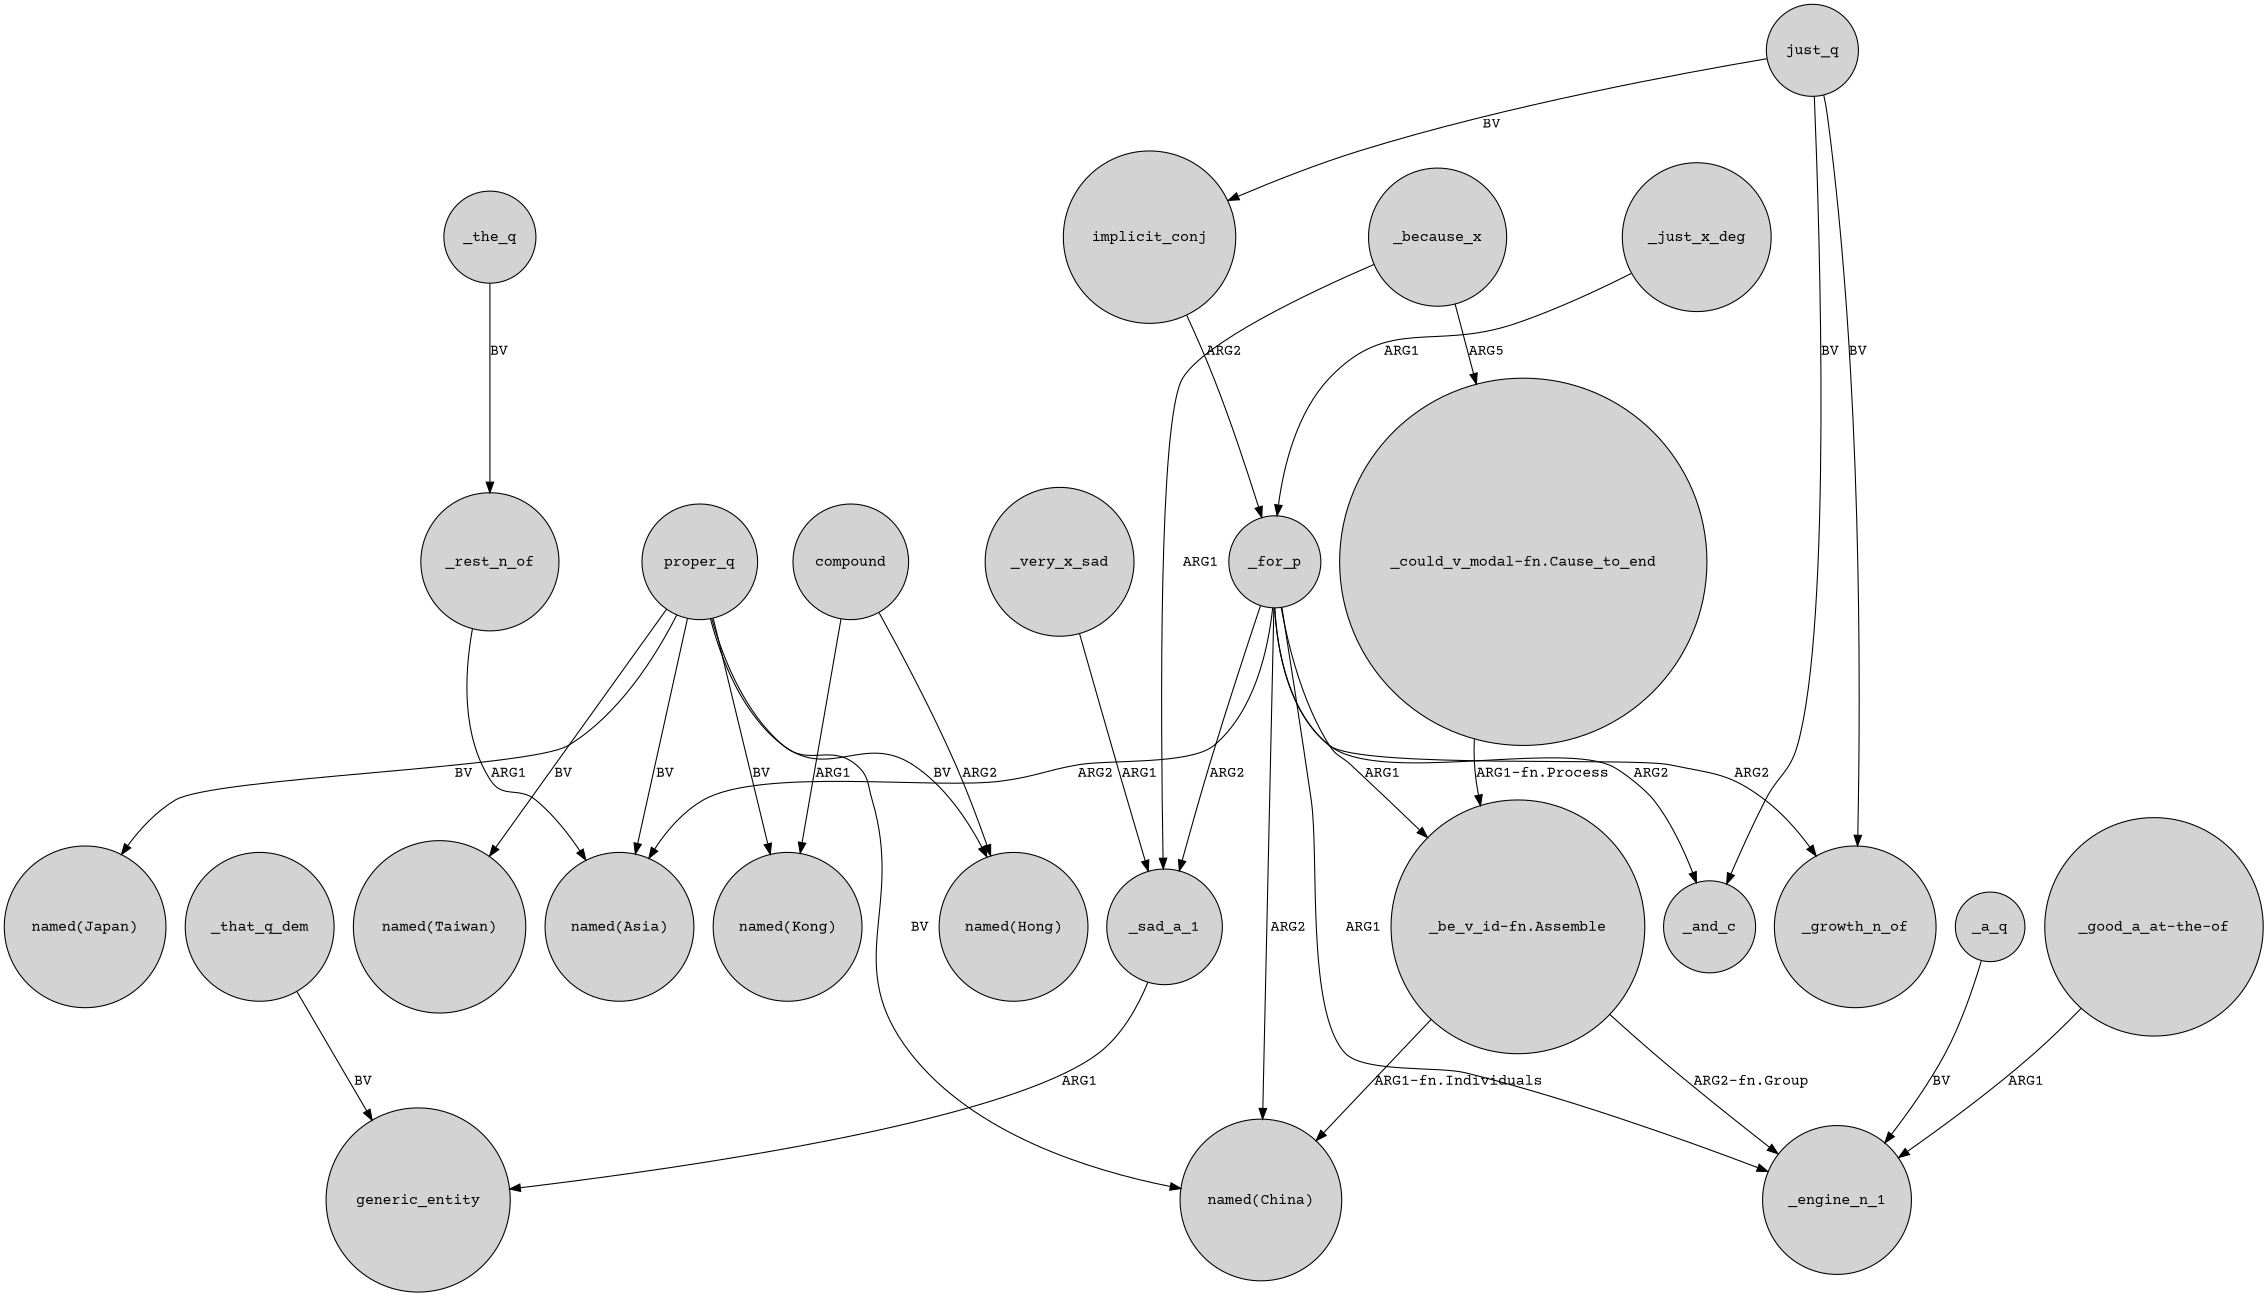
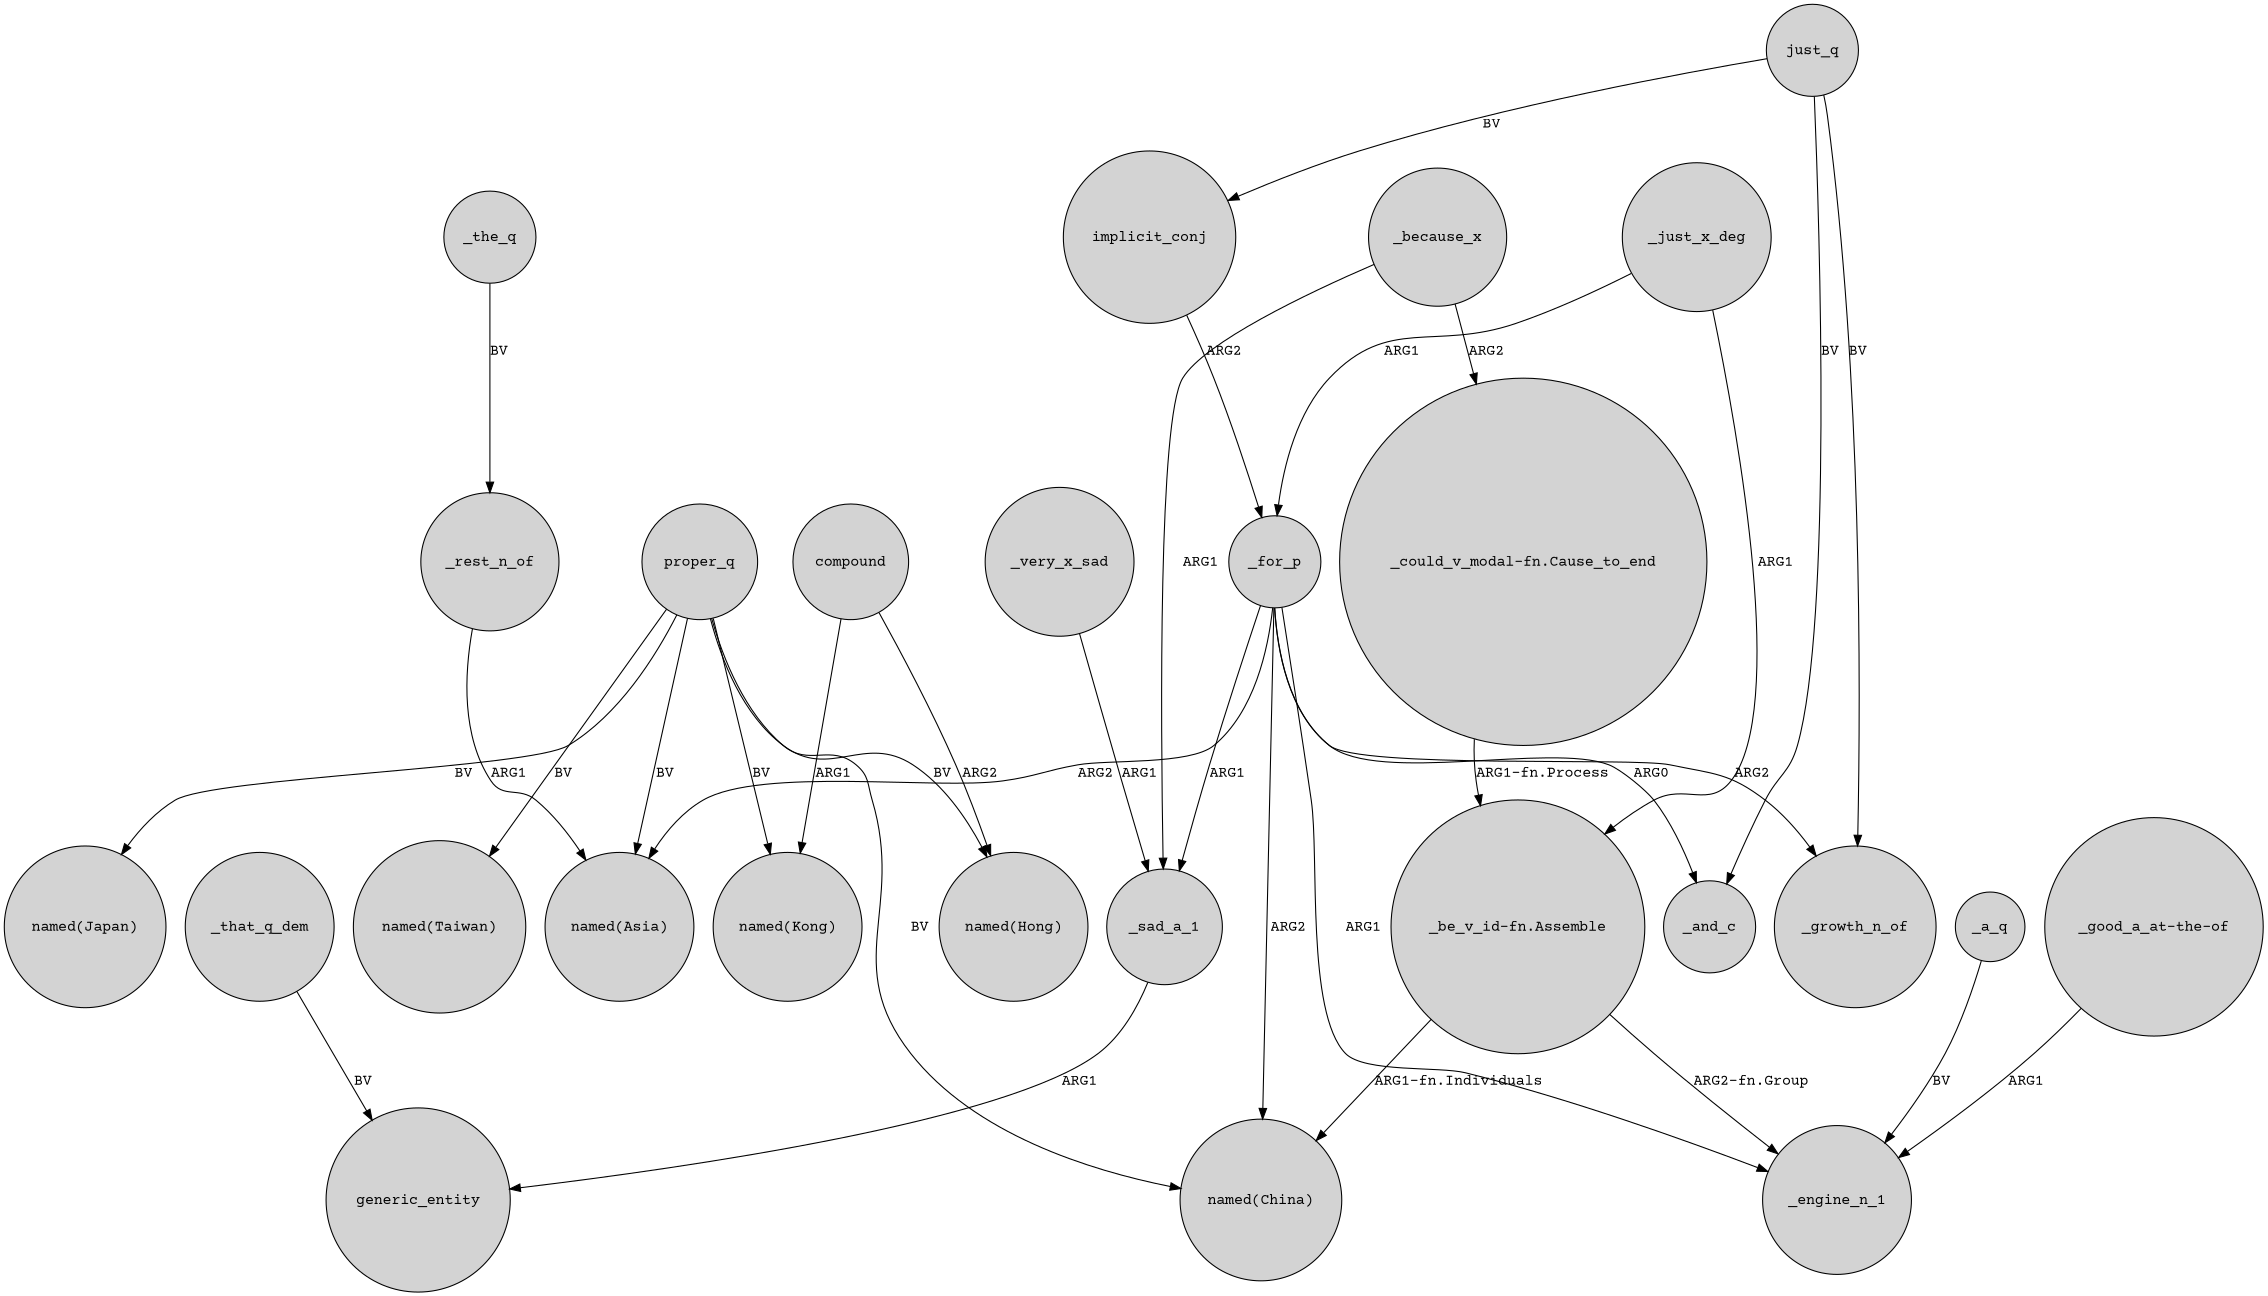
(1487, 351) -> (1487, 351)
(1317, 723) -> (1755, 612)
(1228, 773) -> (1228, 773)
(1652, 773) -> (1652, 773)
